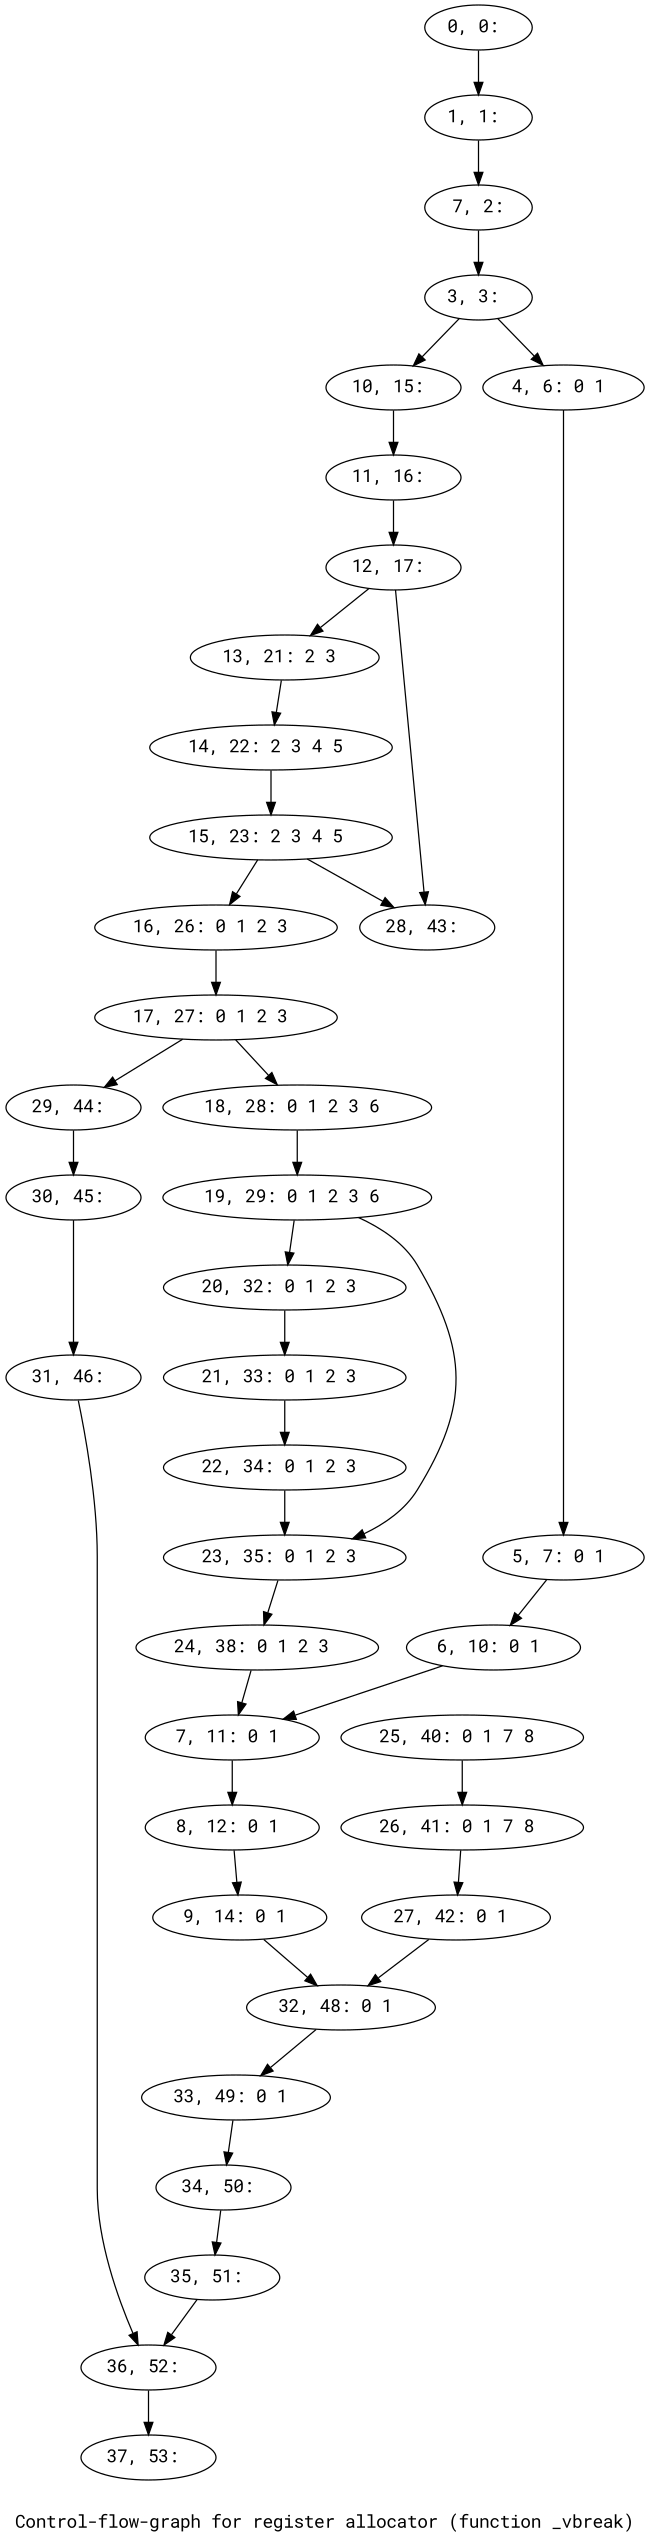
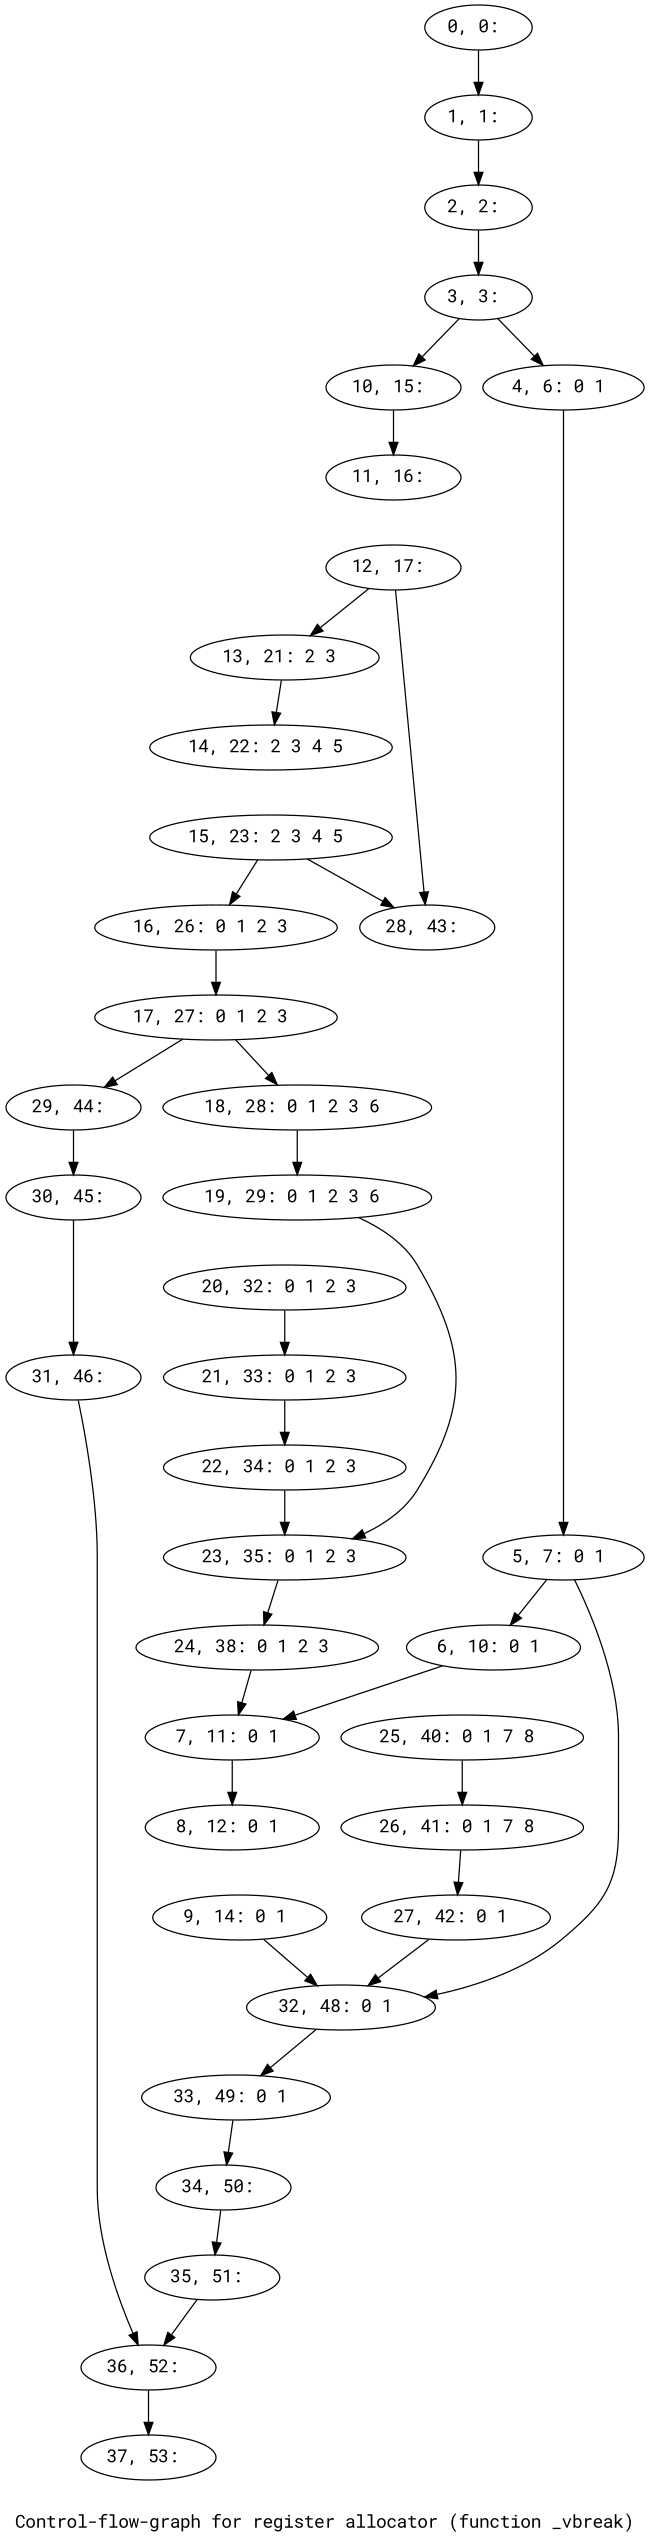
(478, 208) -> (478, 208)
(394, 516) -> none
(271, 786) -> none
(292, 1236) -> none
none -> (618, 1834)
(235, 1866) -> none
